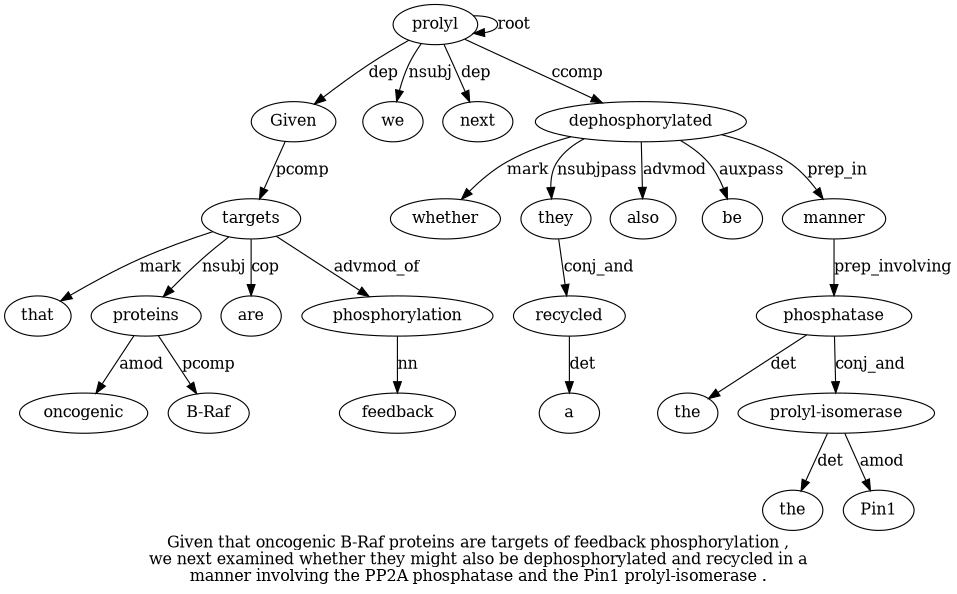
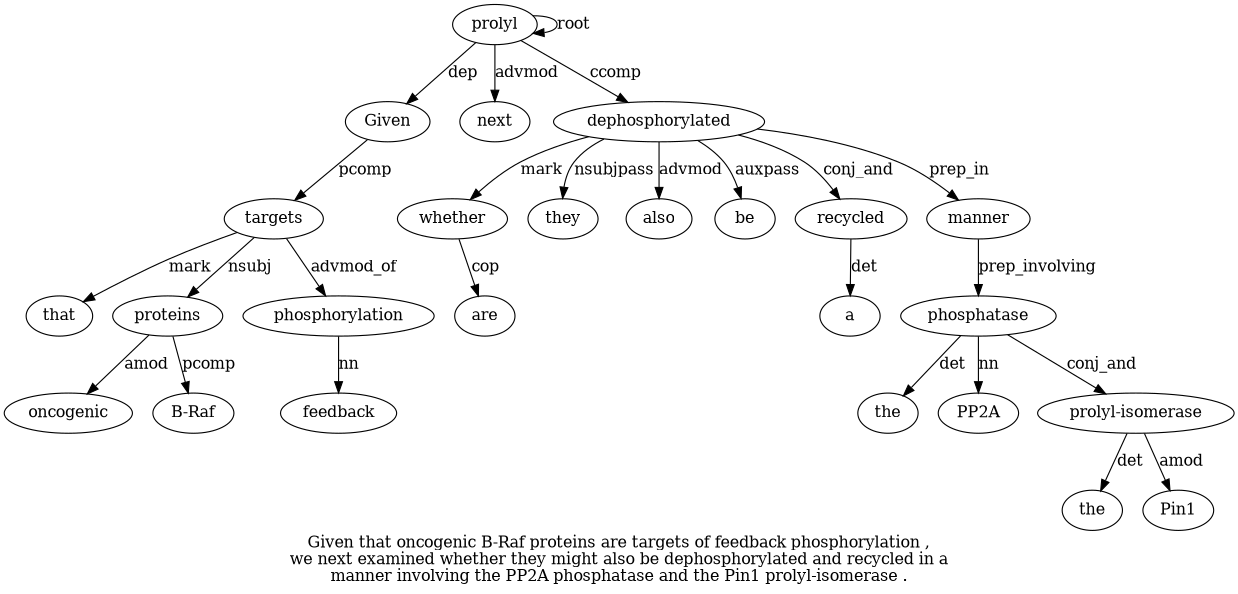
(476, 73) -> (527, 73)
(393, 122) -> none
(251, 262) -> (467, 262)
(562, 262) -> (791, 154)
none -> (978, 413)
